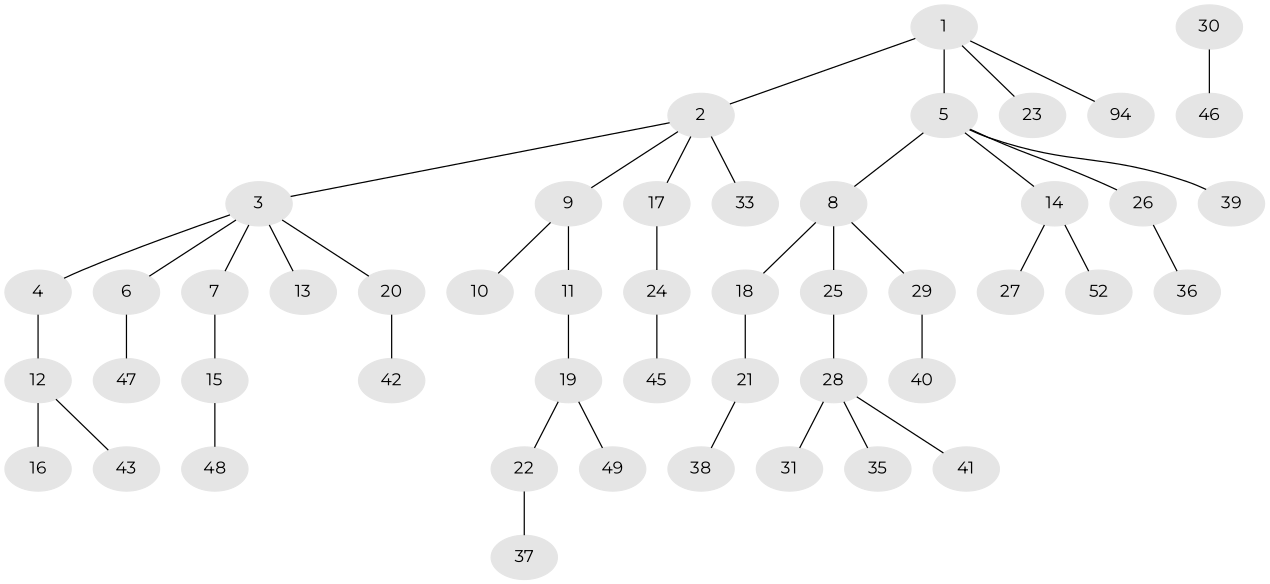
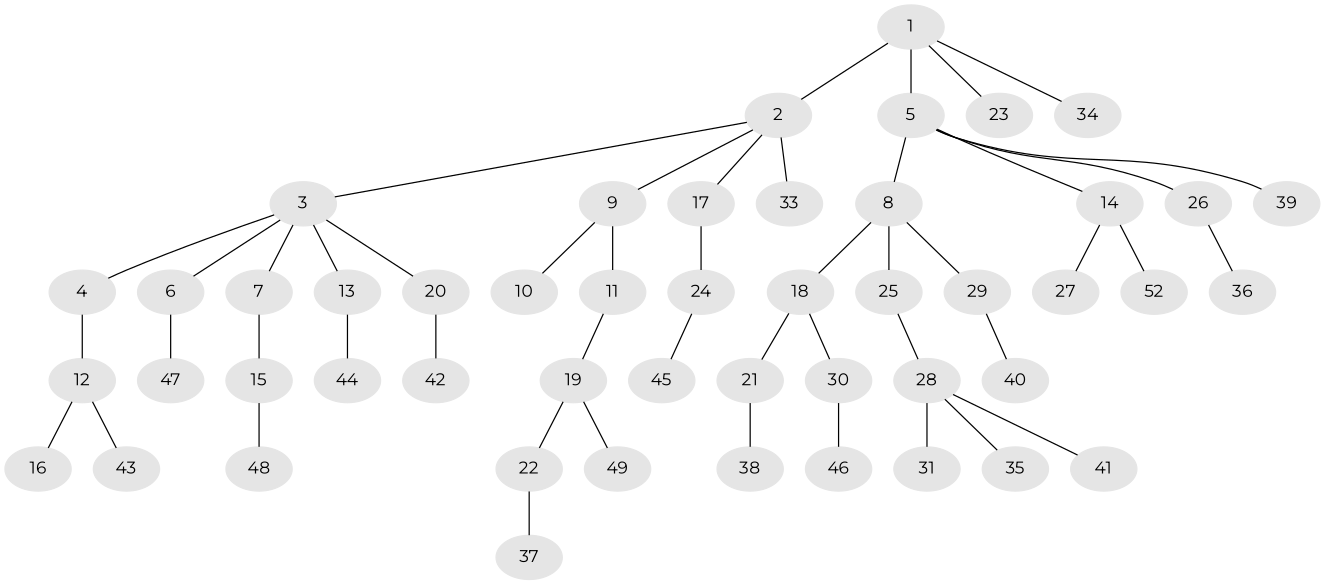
(1121, 115) -> (1088, 115)
none -> (820, 336)
none -> (347, 381)
